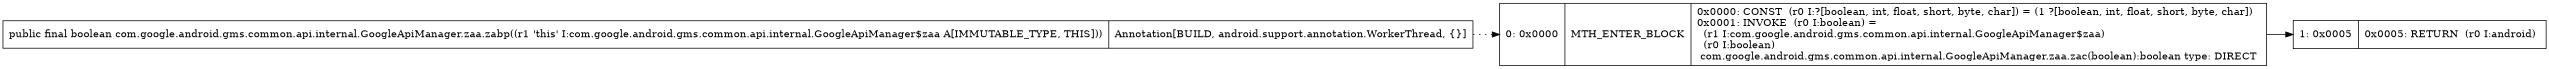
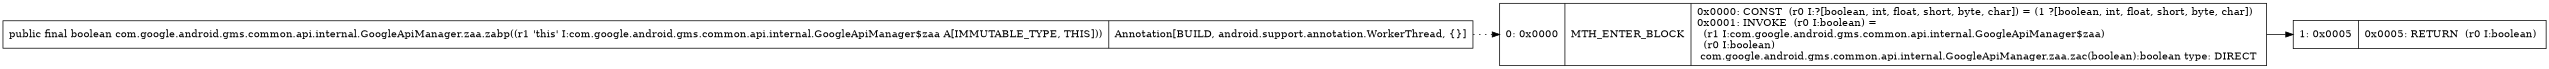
(2452, 34) -> (2452, 34)
